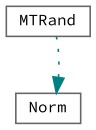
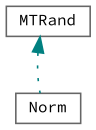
(59, 57) -> (38, 73)
